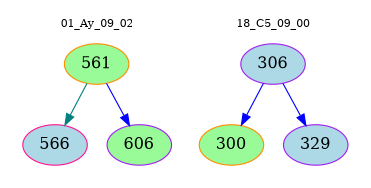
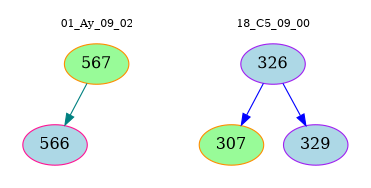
(97, 64) -> (97, 64)
(273, 64) -> (273, 64)
(139, 145) -> none
(231, 145) -> (231, 145)
